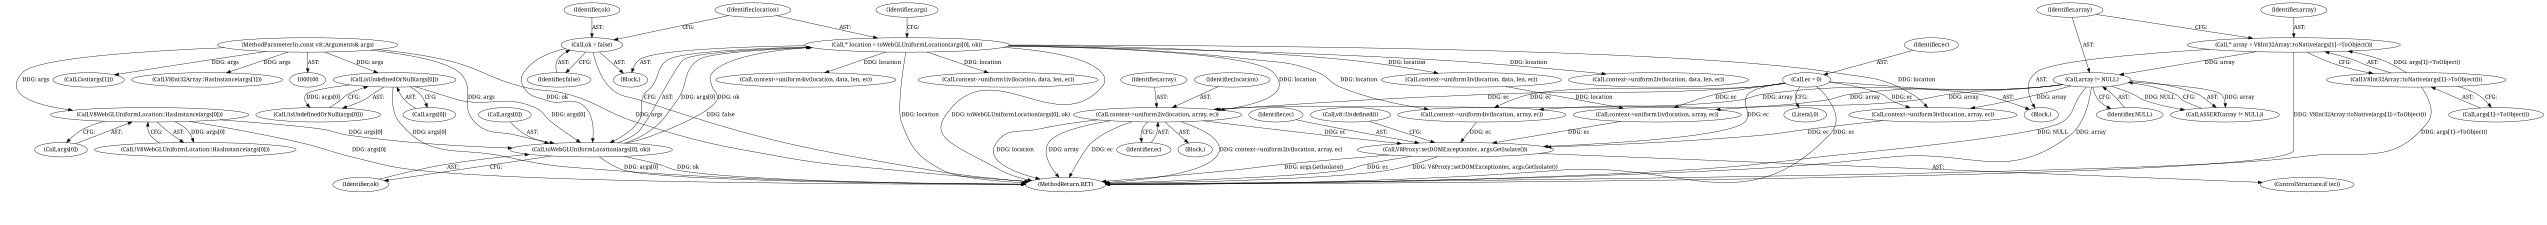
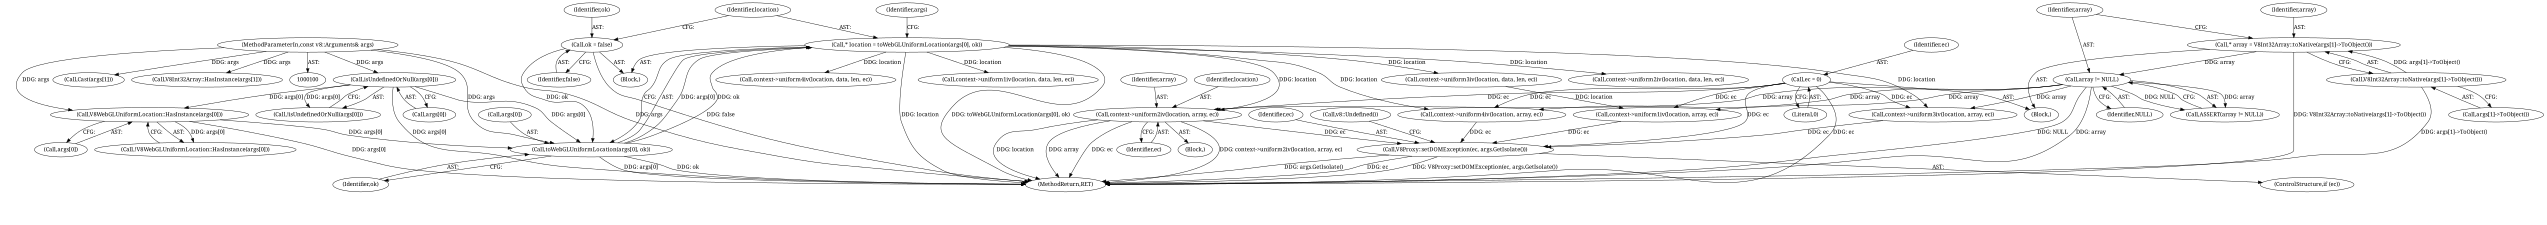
none -> (269, 94)
none -> (1809, 99)
